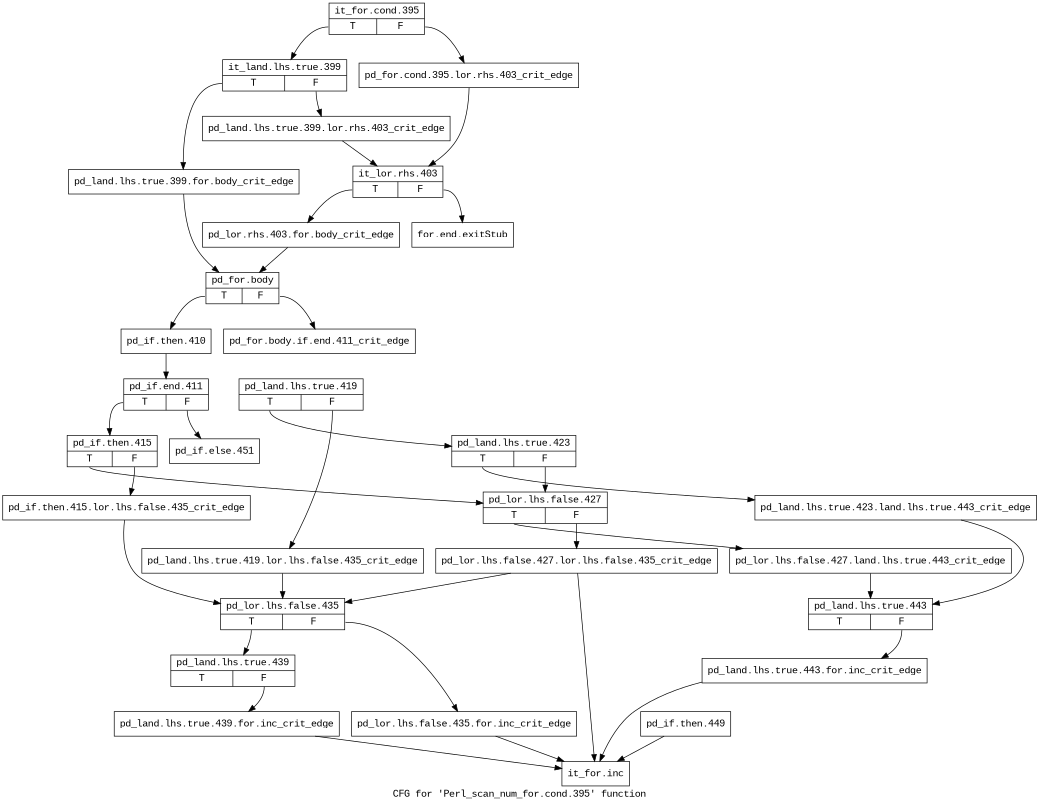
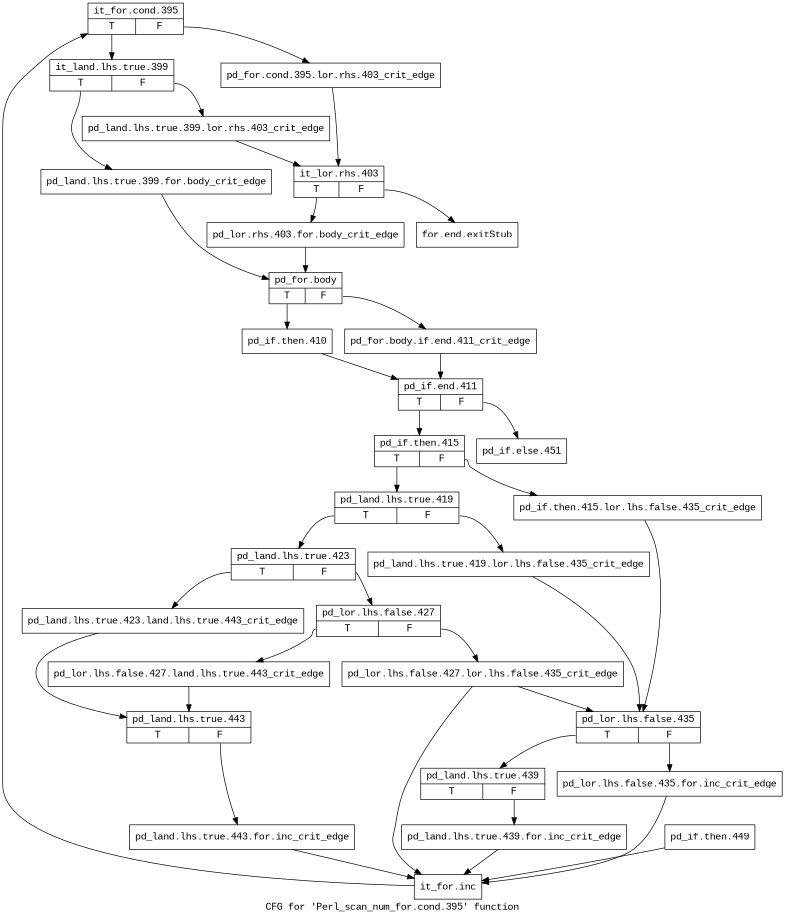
none -> (441, 363)
(282, 489) -> (397, 476)
none -> (3, 613)
